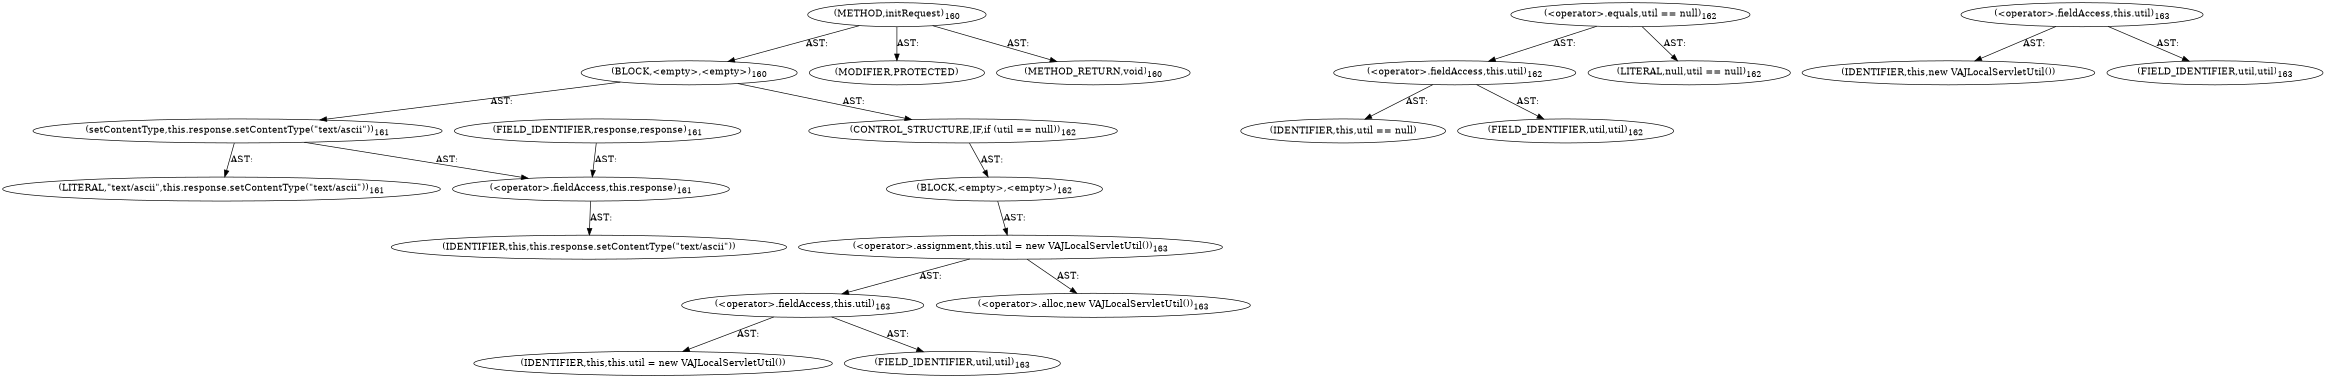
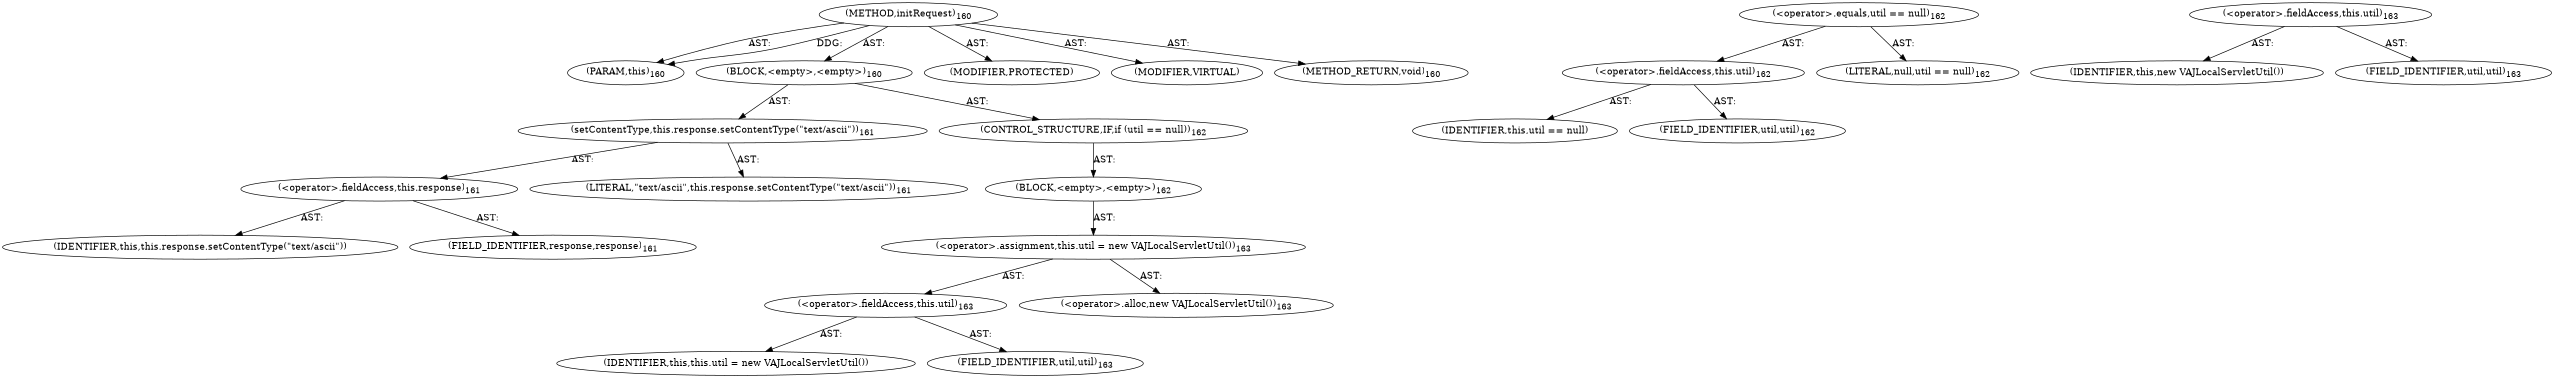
none -> (626, 73)
none -> (1187, 73)
(595, 157) -> (463, 217)
